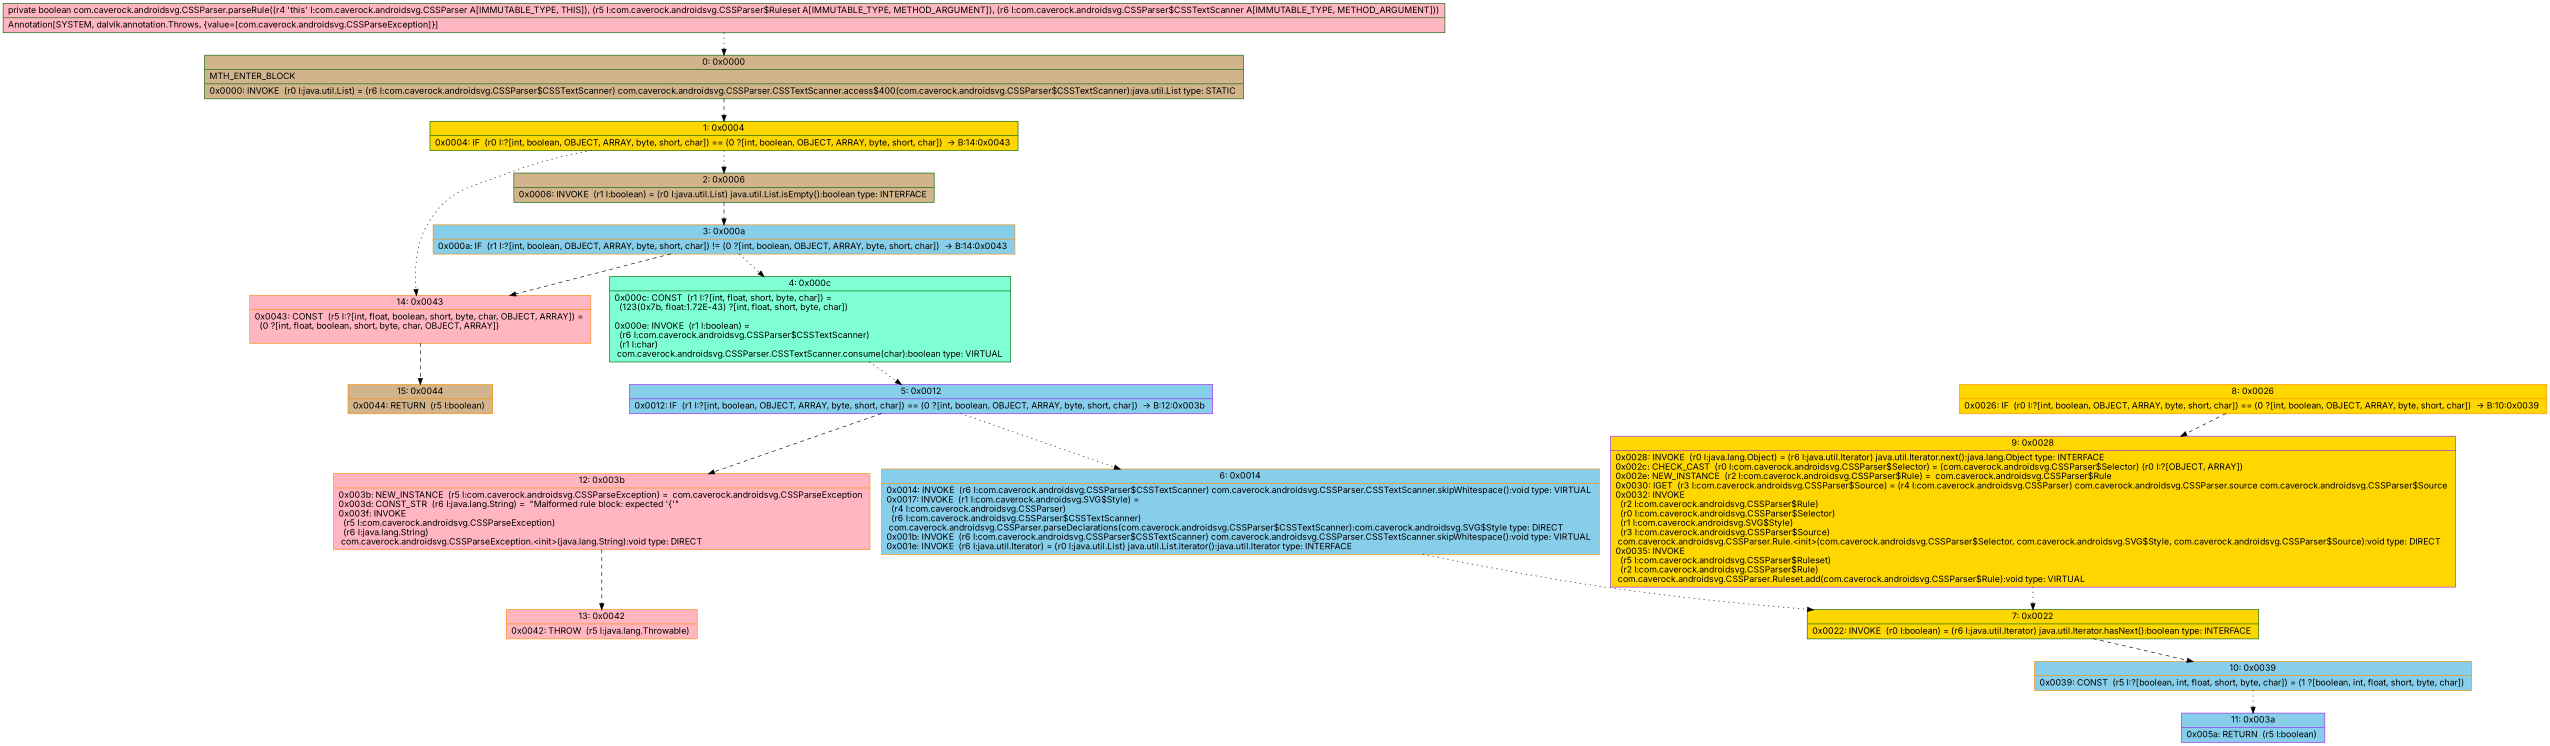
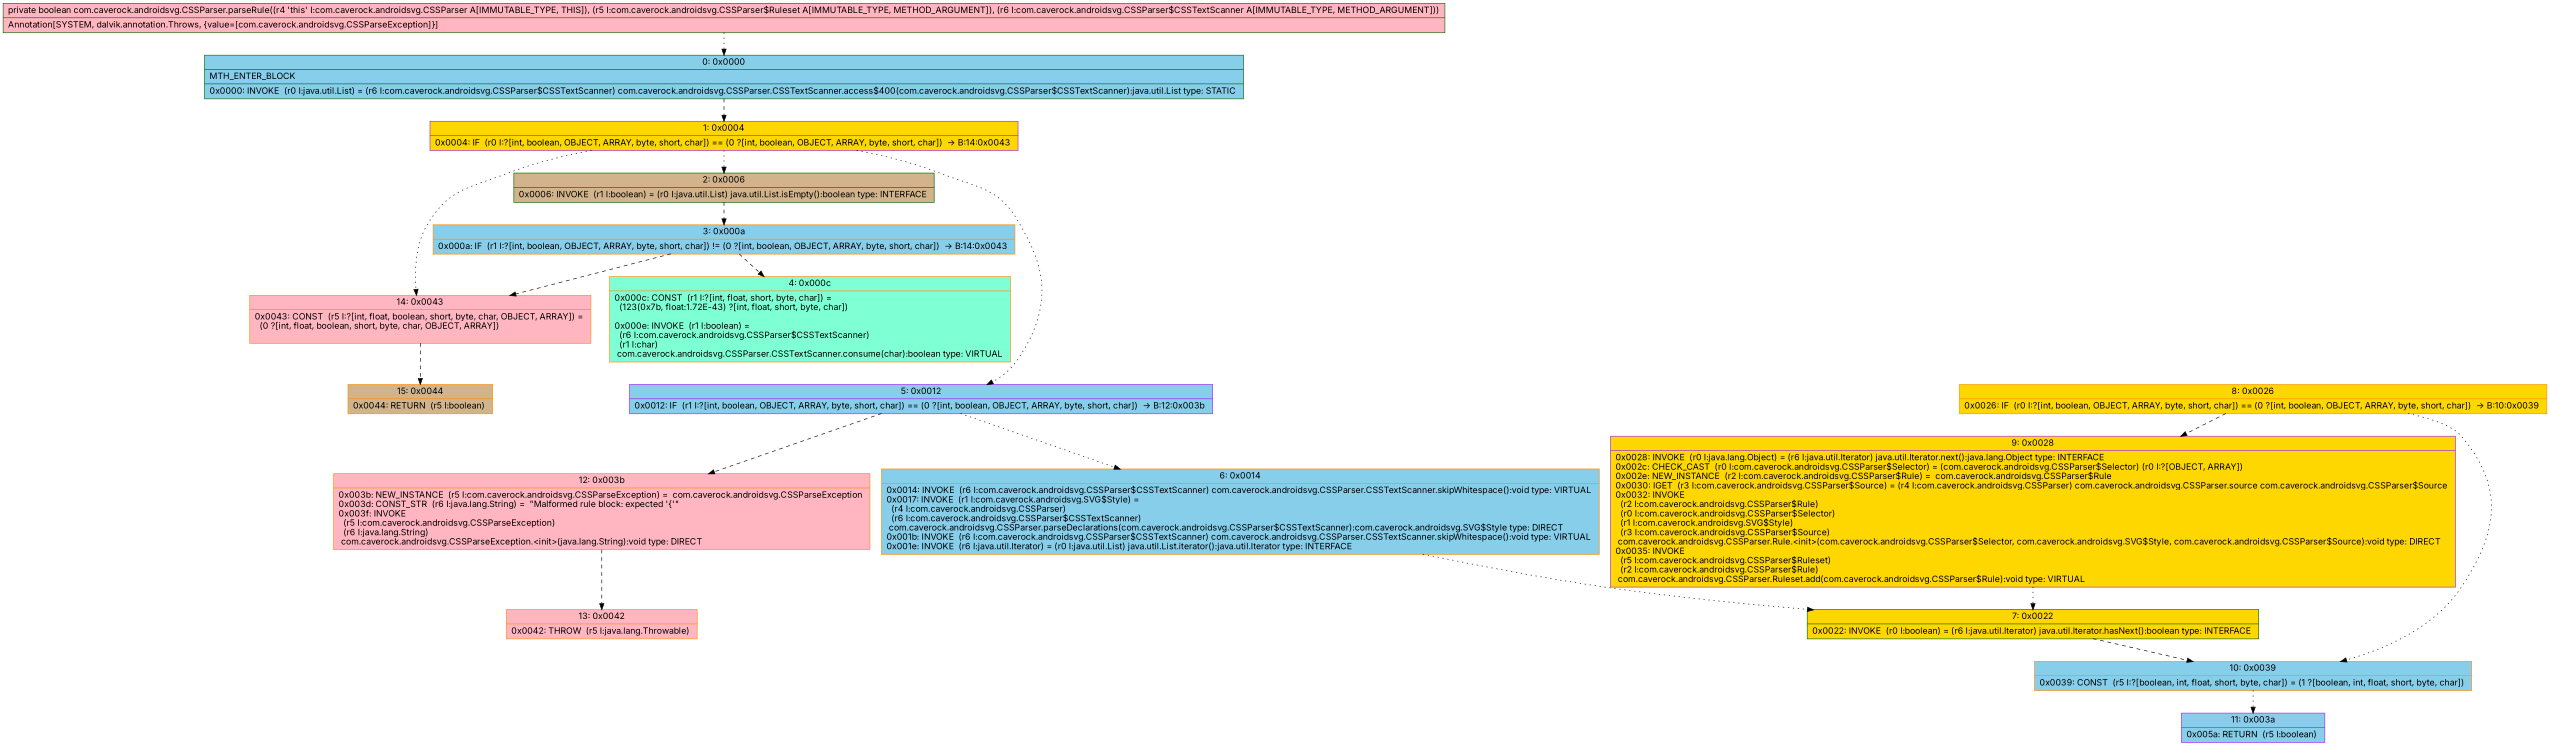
(724, 77) -> (724, 77)
(724, 136) -> (724, 136)
(749, 263) -> (749, 263)
(810, 319) -> (810, 319)
(883, 371) -> (1018, 222)
none -> (2482, 550)
